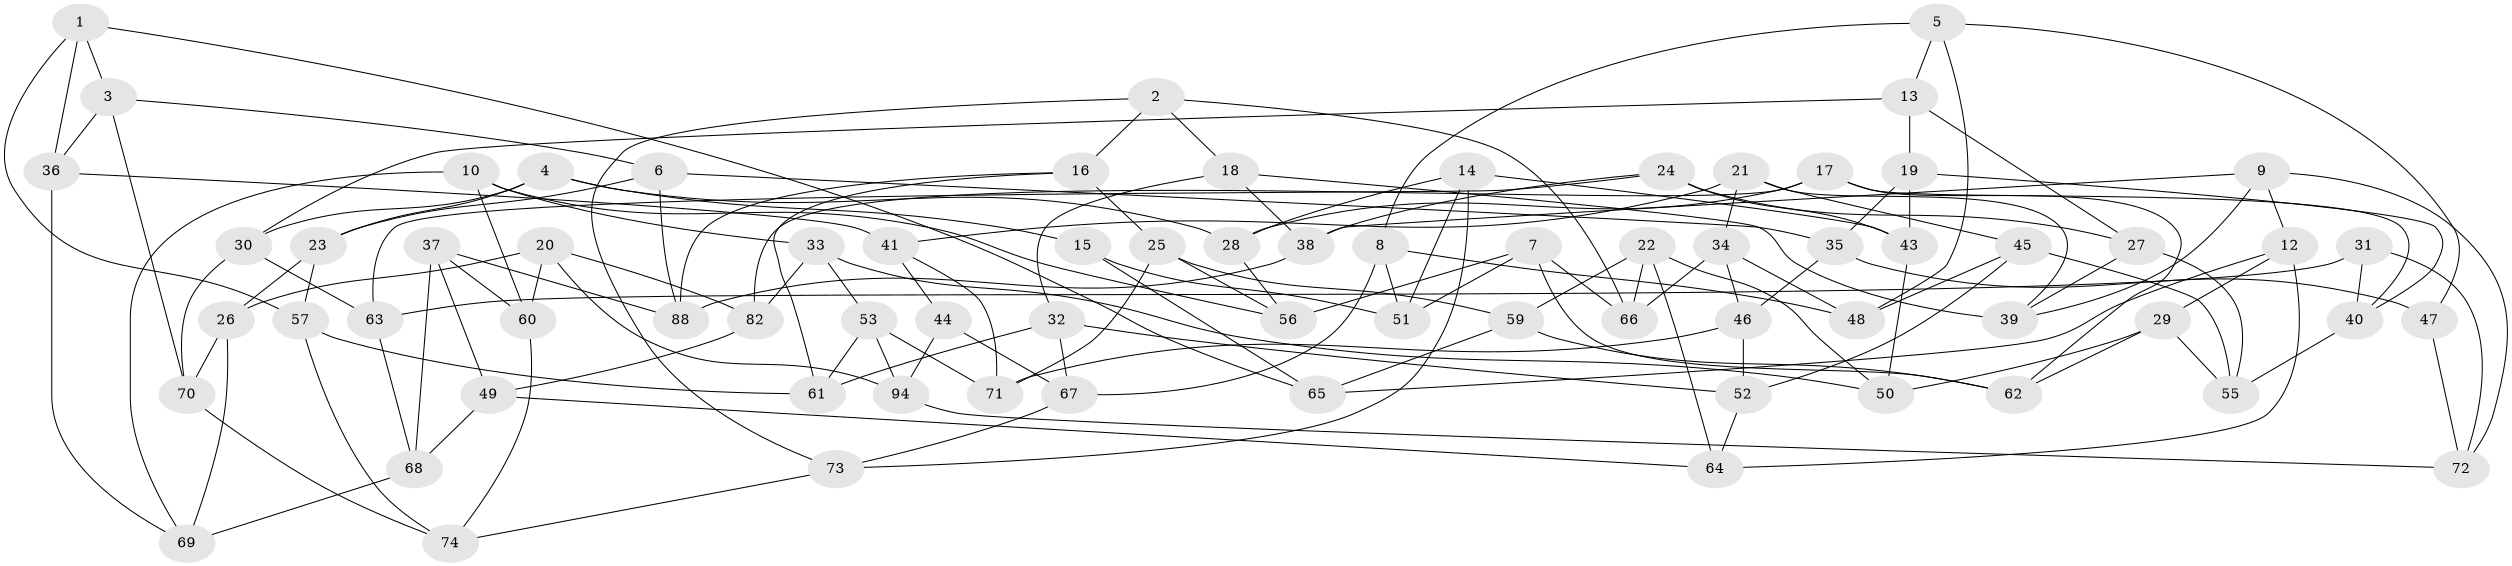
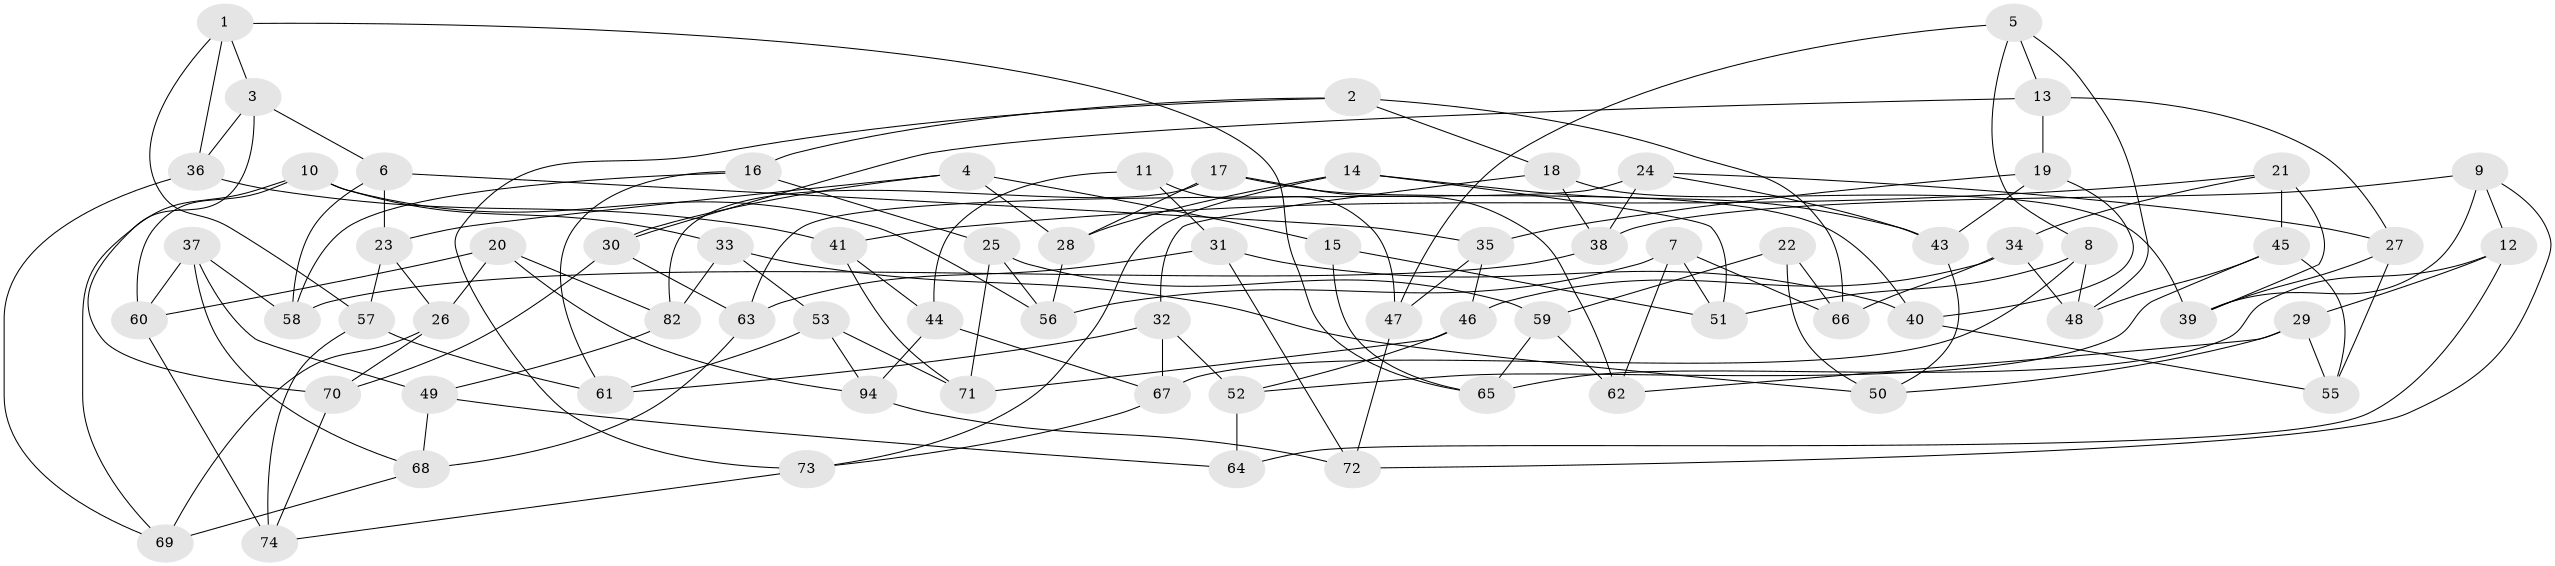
none -> (1145, 172)
(681, 320) -> (292, 320)
(1683, 352) -> none
